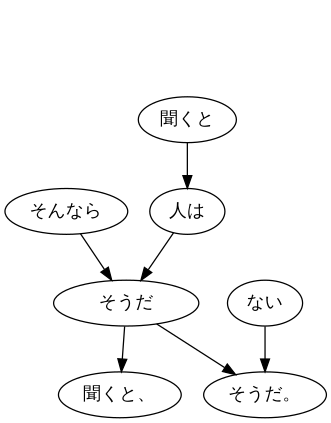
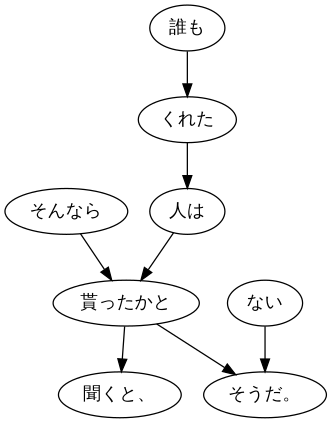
none -> (187, 28)
(187, 120) -> (187, 120)
(126, 303) -> (126, 303)
